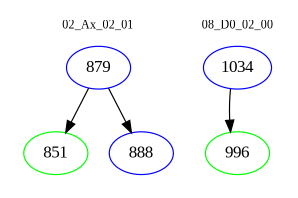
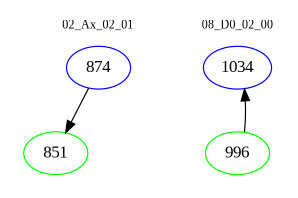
(99, 68) -> (99, 68)
(230, 104) -> (245, 117)
(141, 153) -> none
